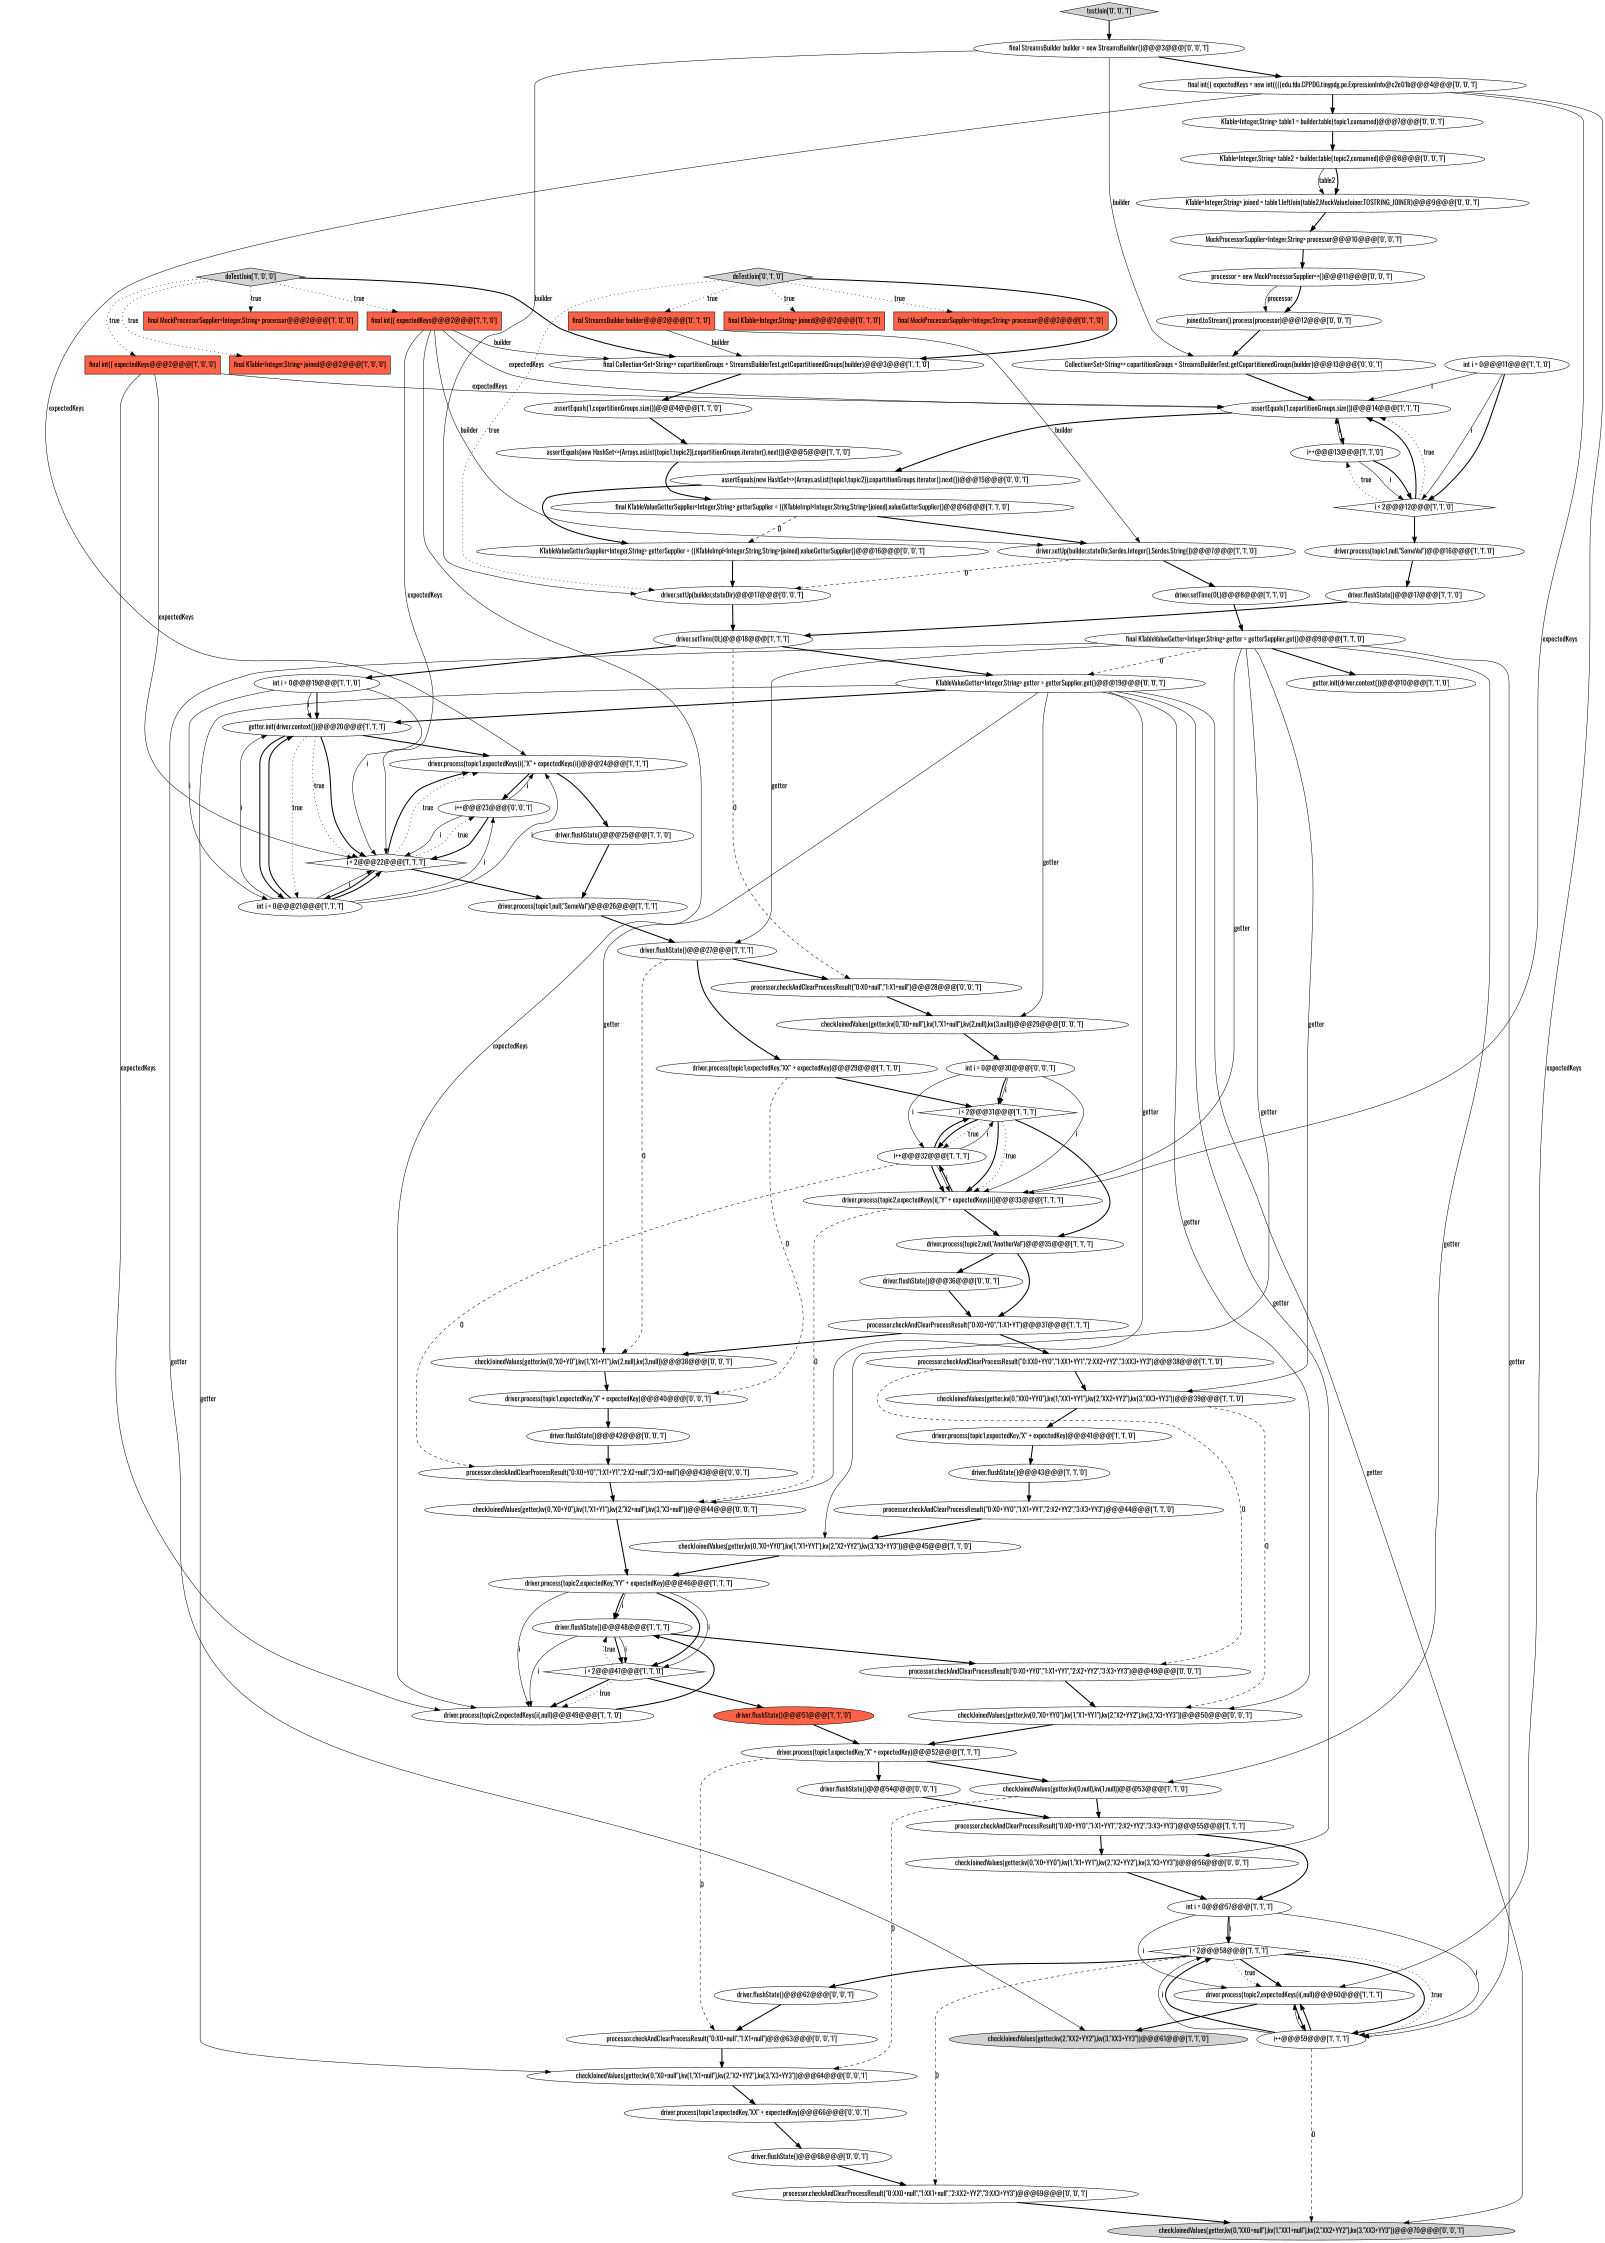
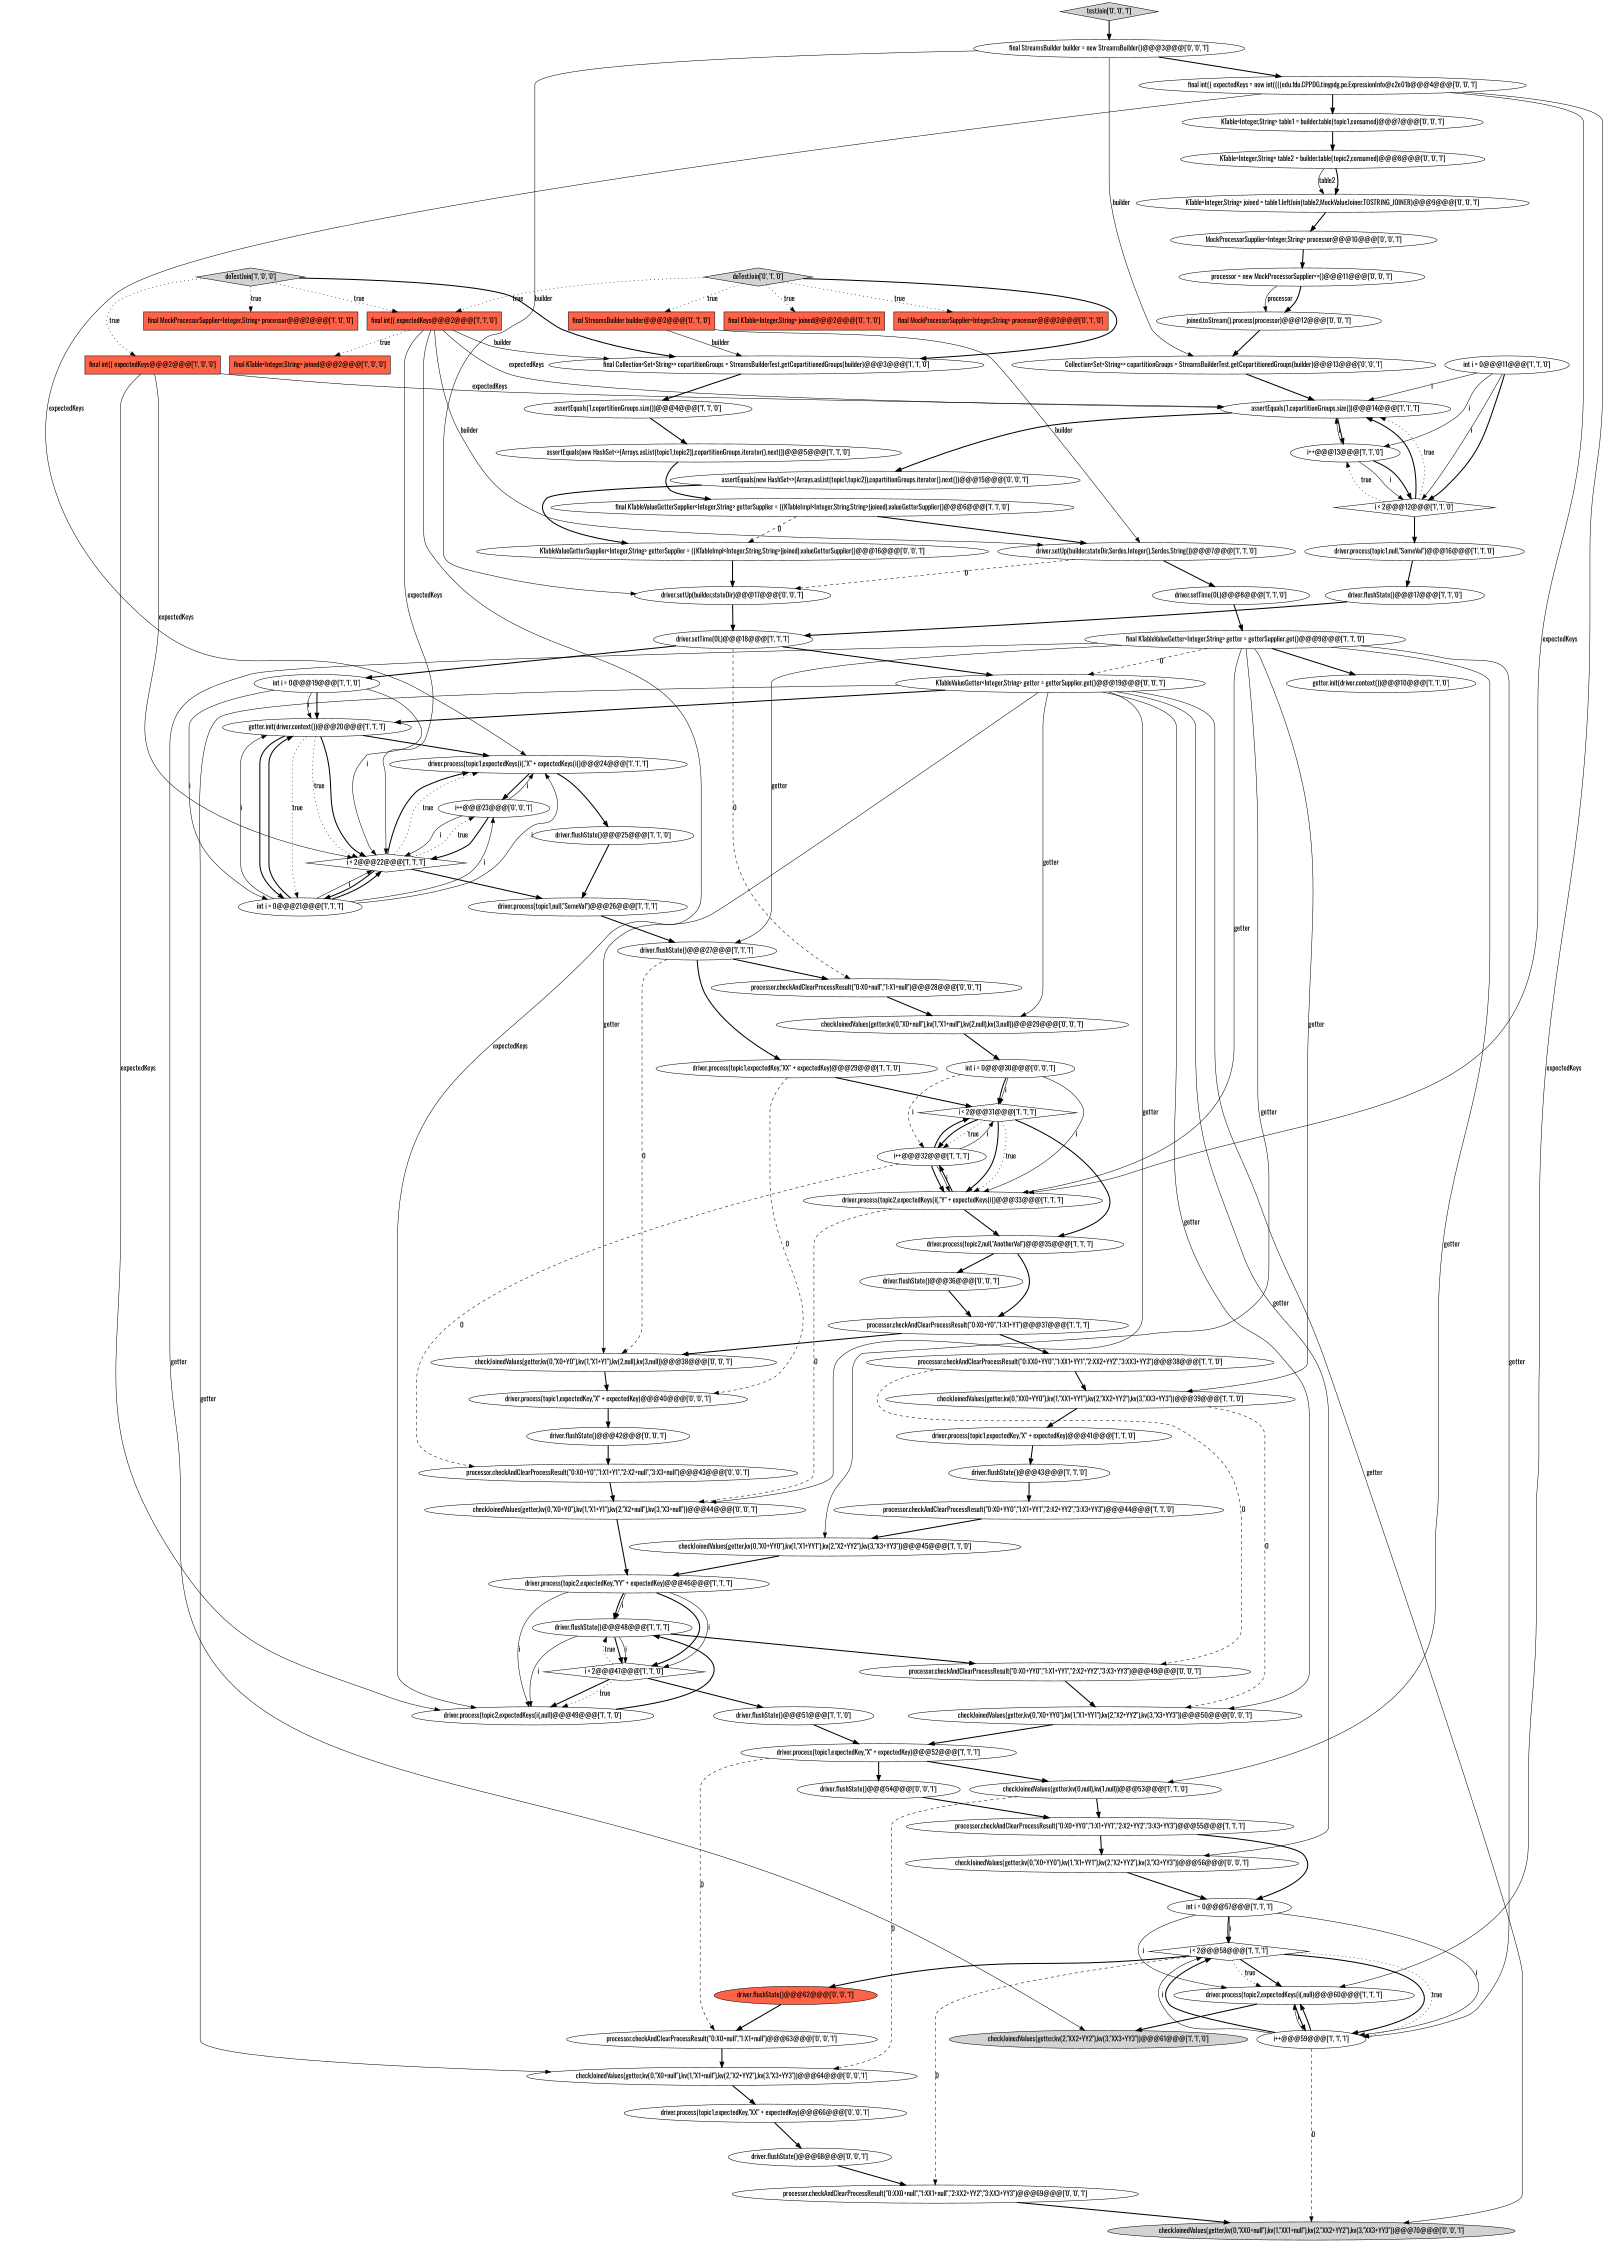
(126, 327) -> (374, 342)
none -> (1450, 422)
(482, 437) -> (583, 285)
(917, 1098) -> (917, 1098)
(794, 1716) -> (794, 1716)
(796, 1995) -> (796, 1995)
